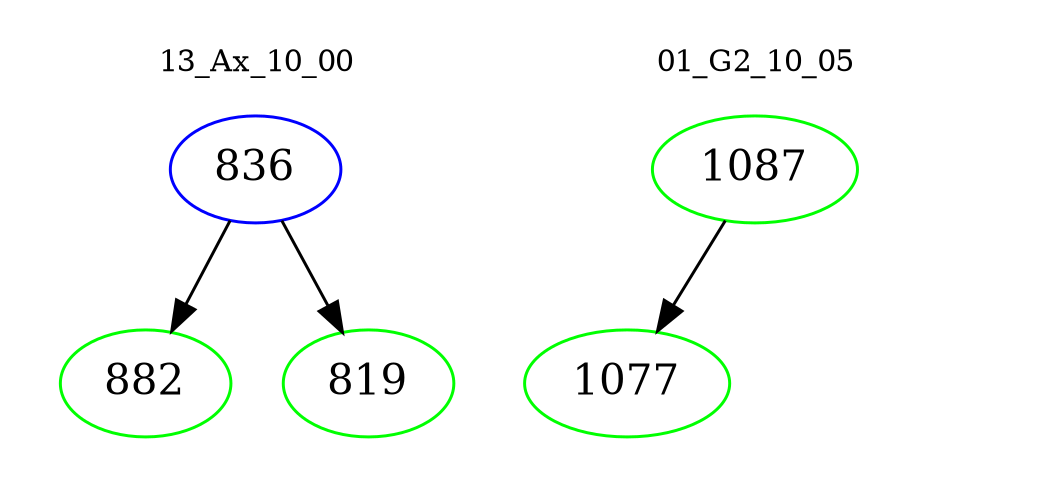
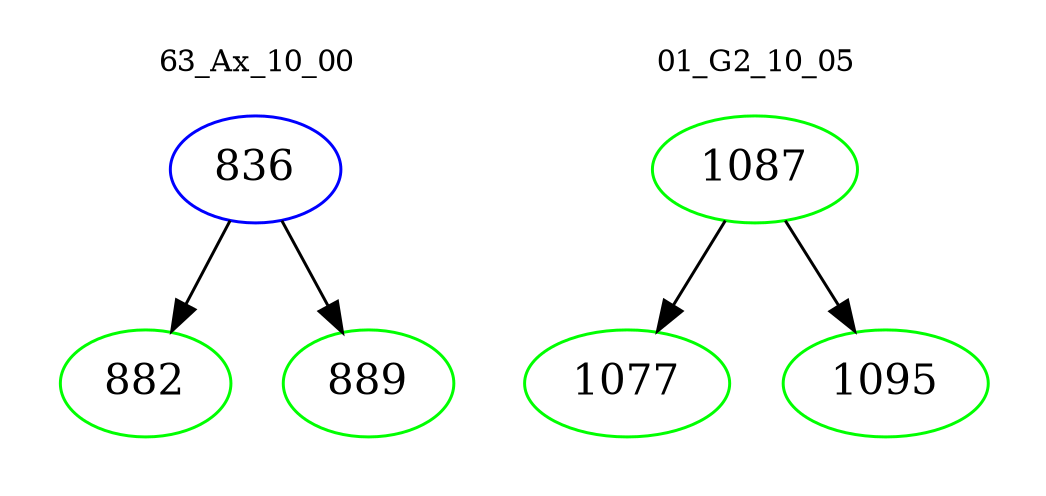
(257, 64) -> (257, 64)
(369, 383) -> (369, 383)
none -> (886, 383)
